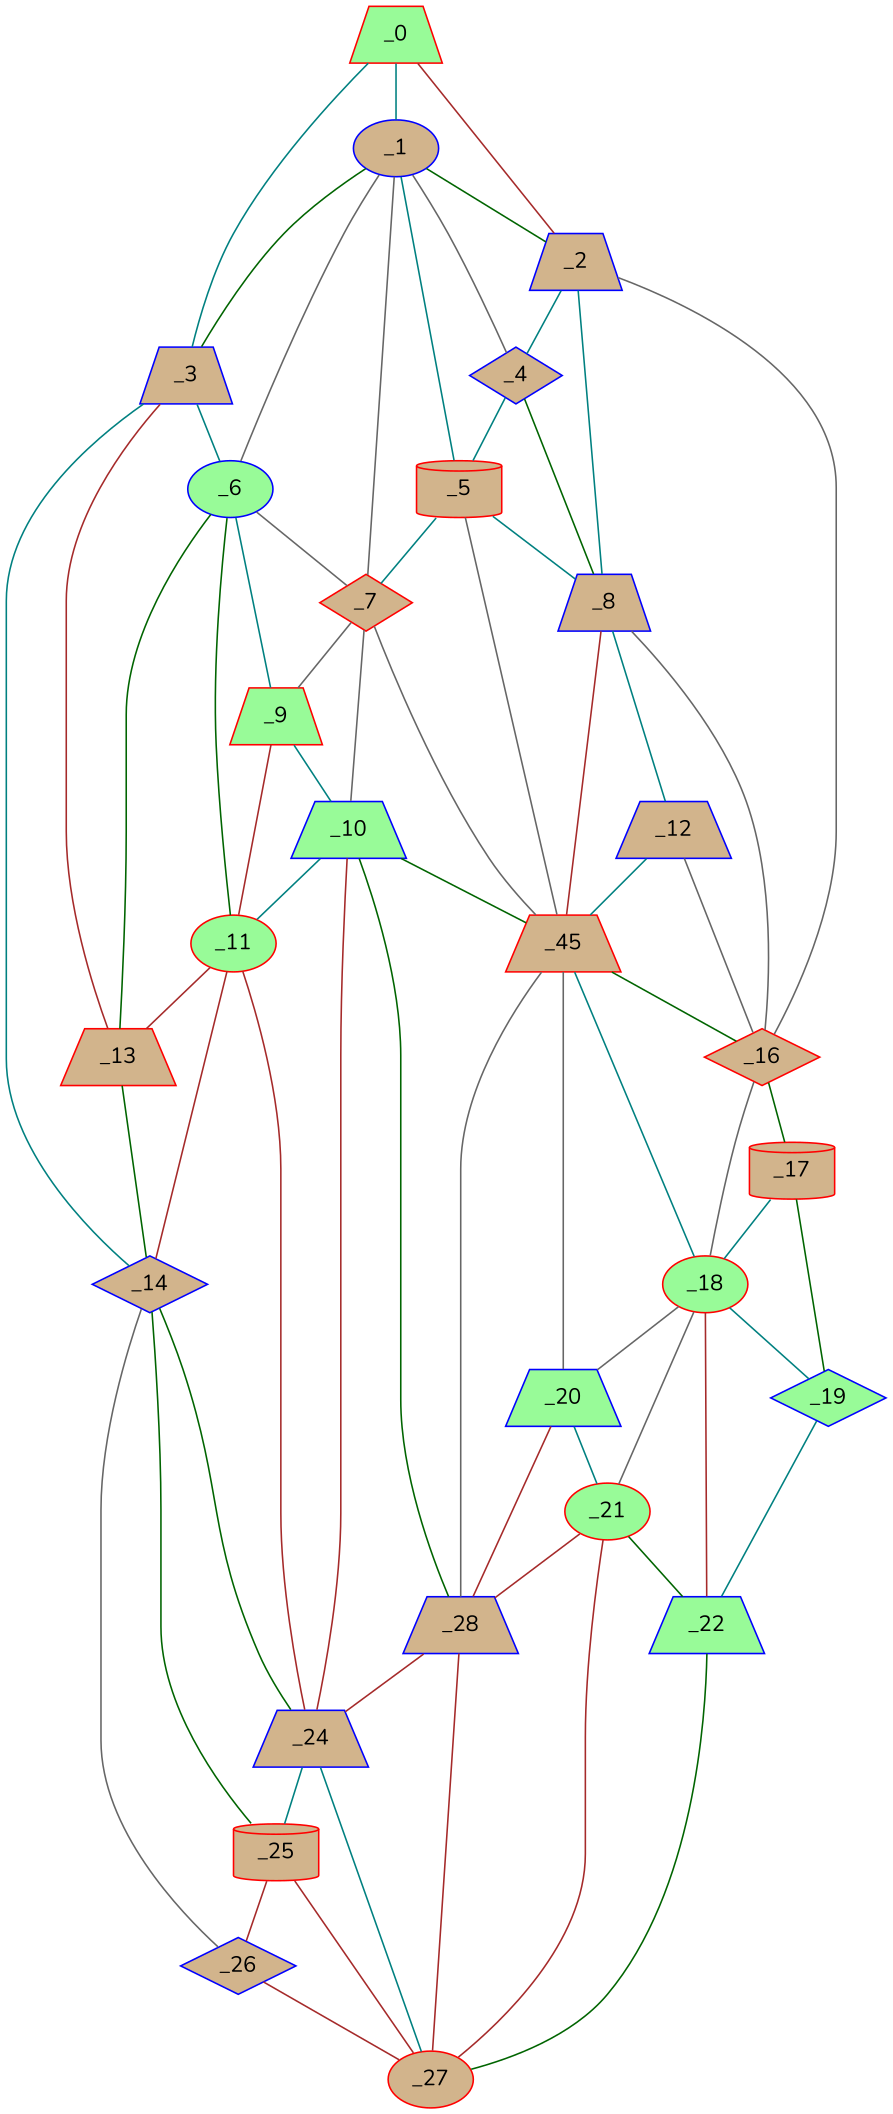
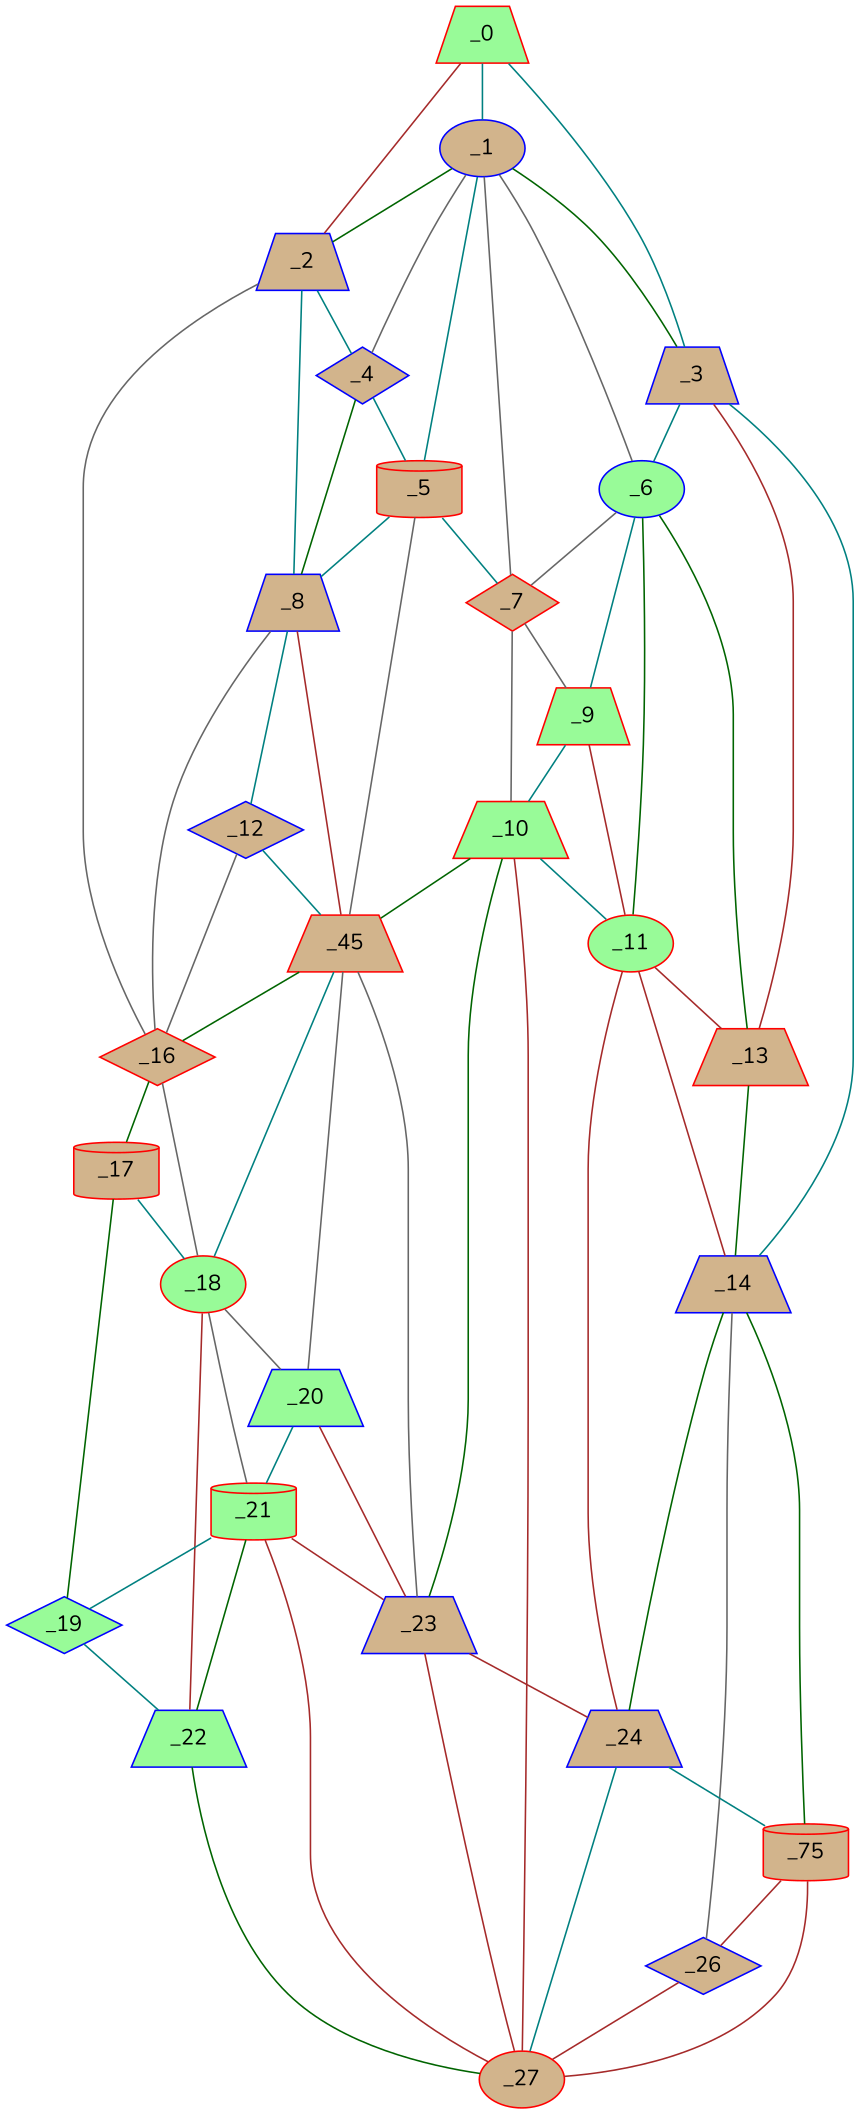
(442, 778) -> none
(349, 830) -> (511, 830)
(674, 830) -> (246, 830)
(150, 1284) -> (733, 1284)
(341, 1285) -> (528, 1454)
(769, 1343) -> (150, 1573)
(607, 1512) -> (254, 1512)
(461, 1625) -> (419, 1625)
(276, 1852) -> (806, 1852)
